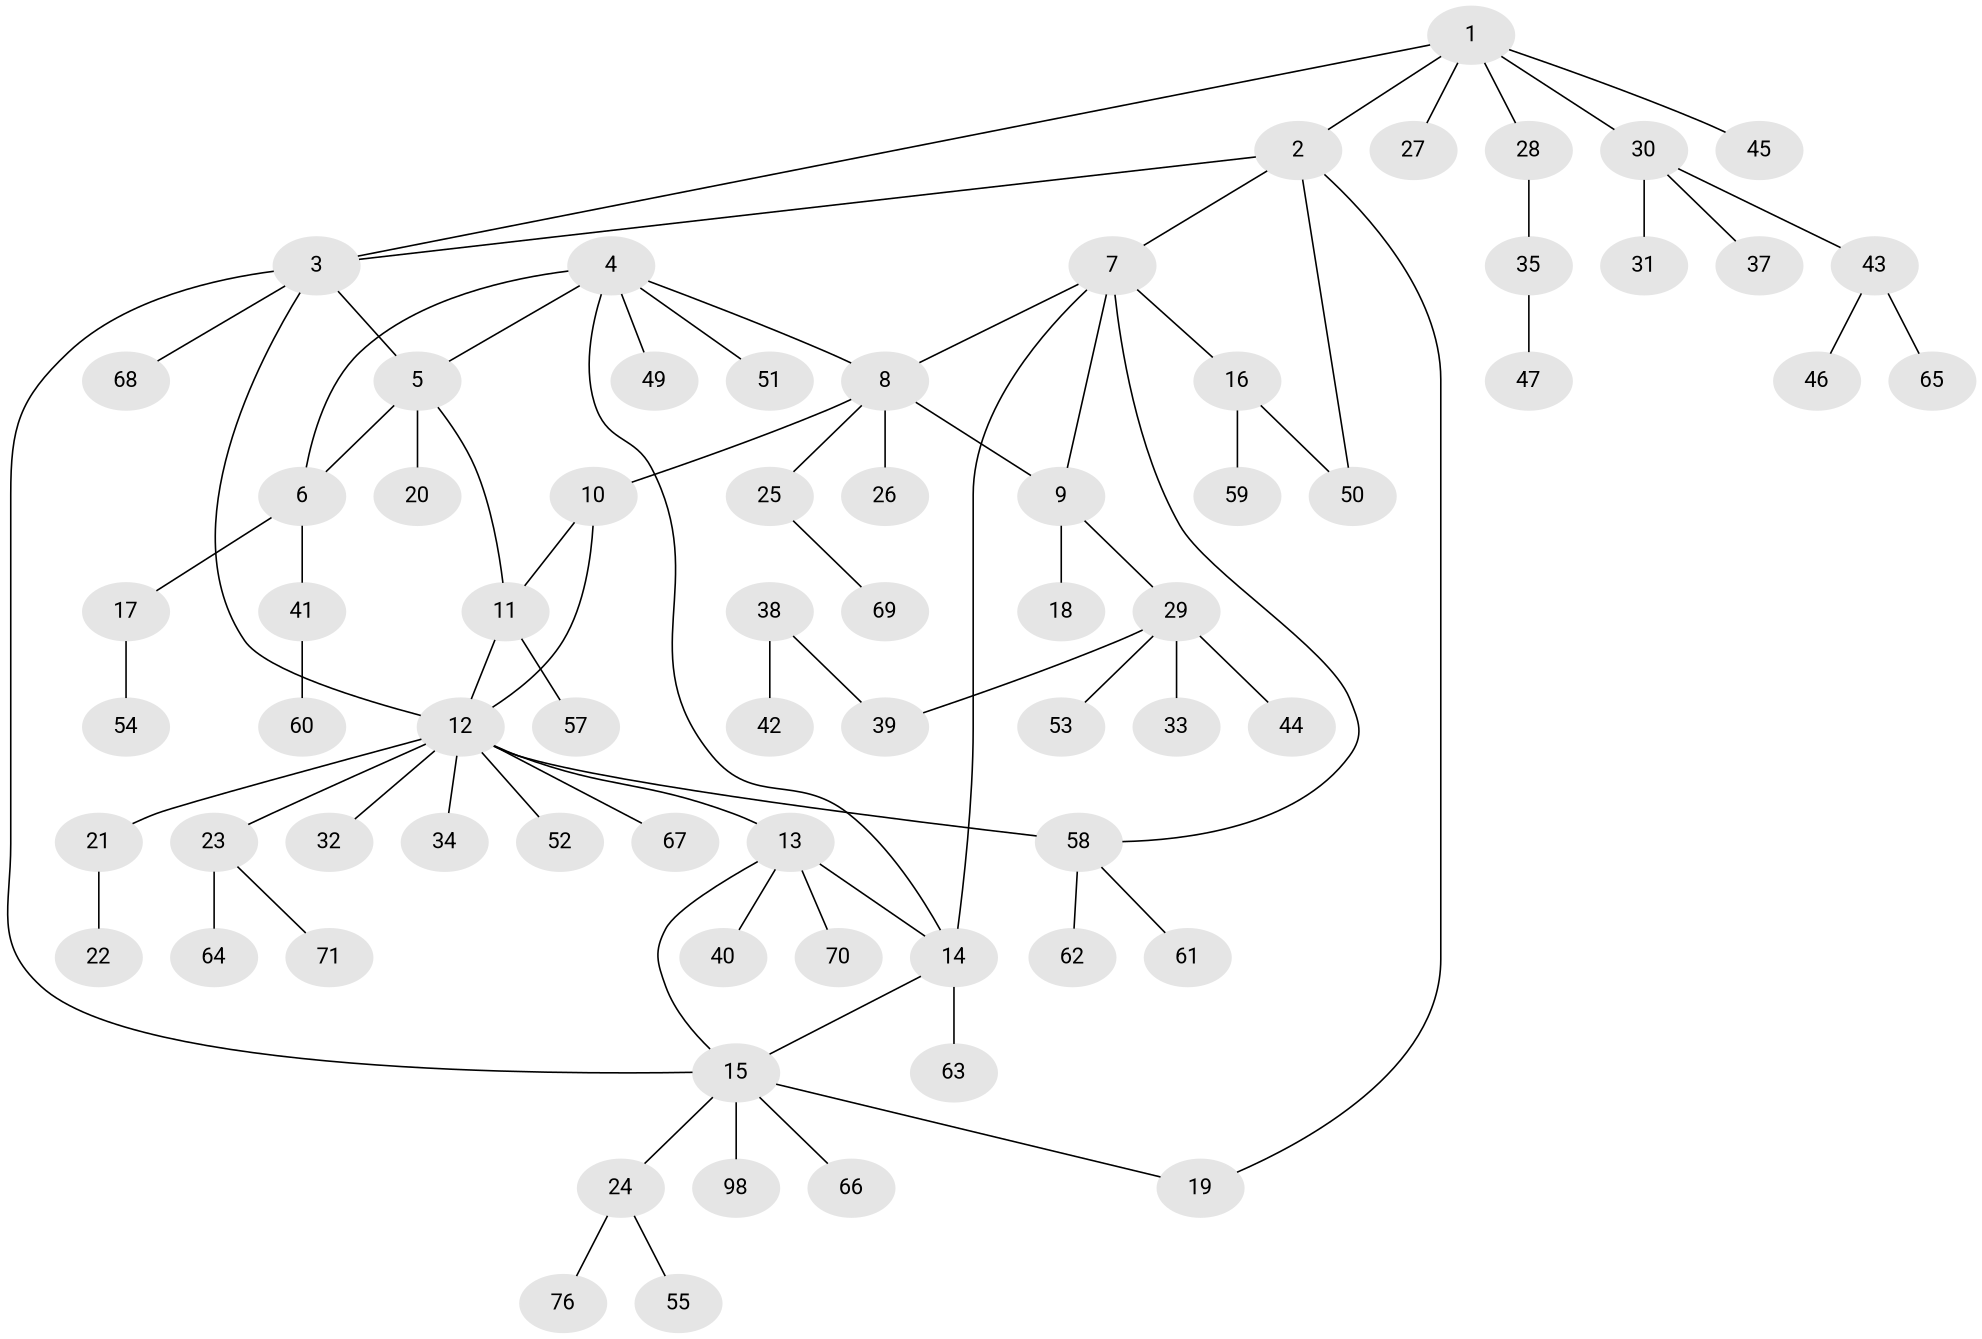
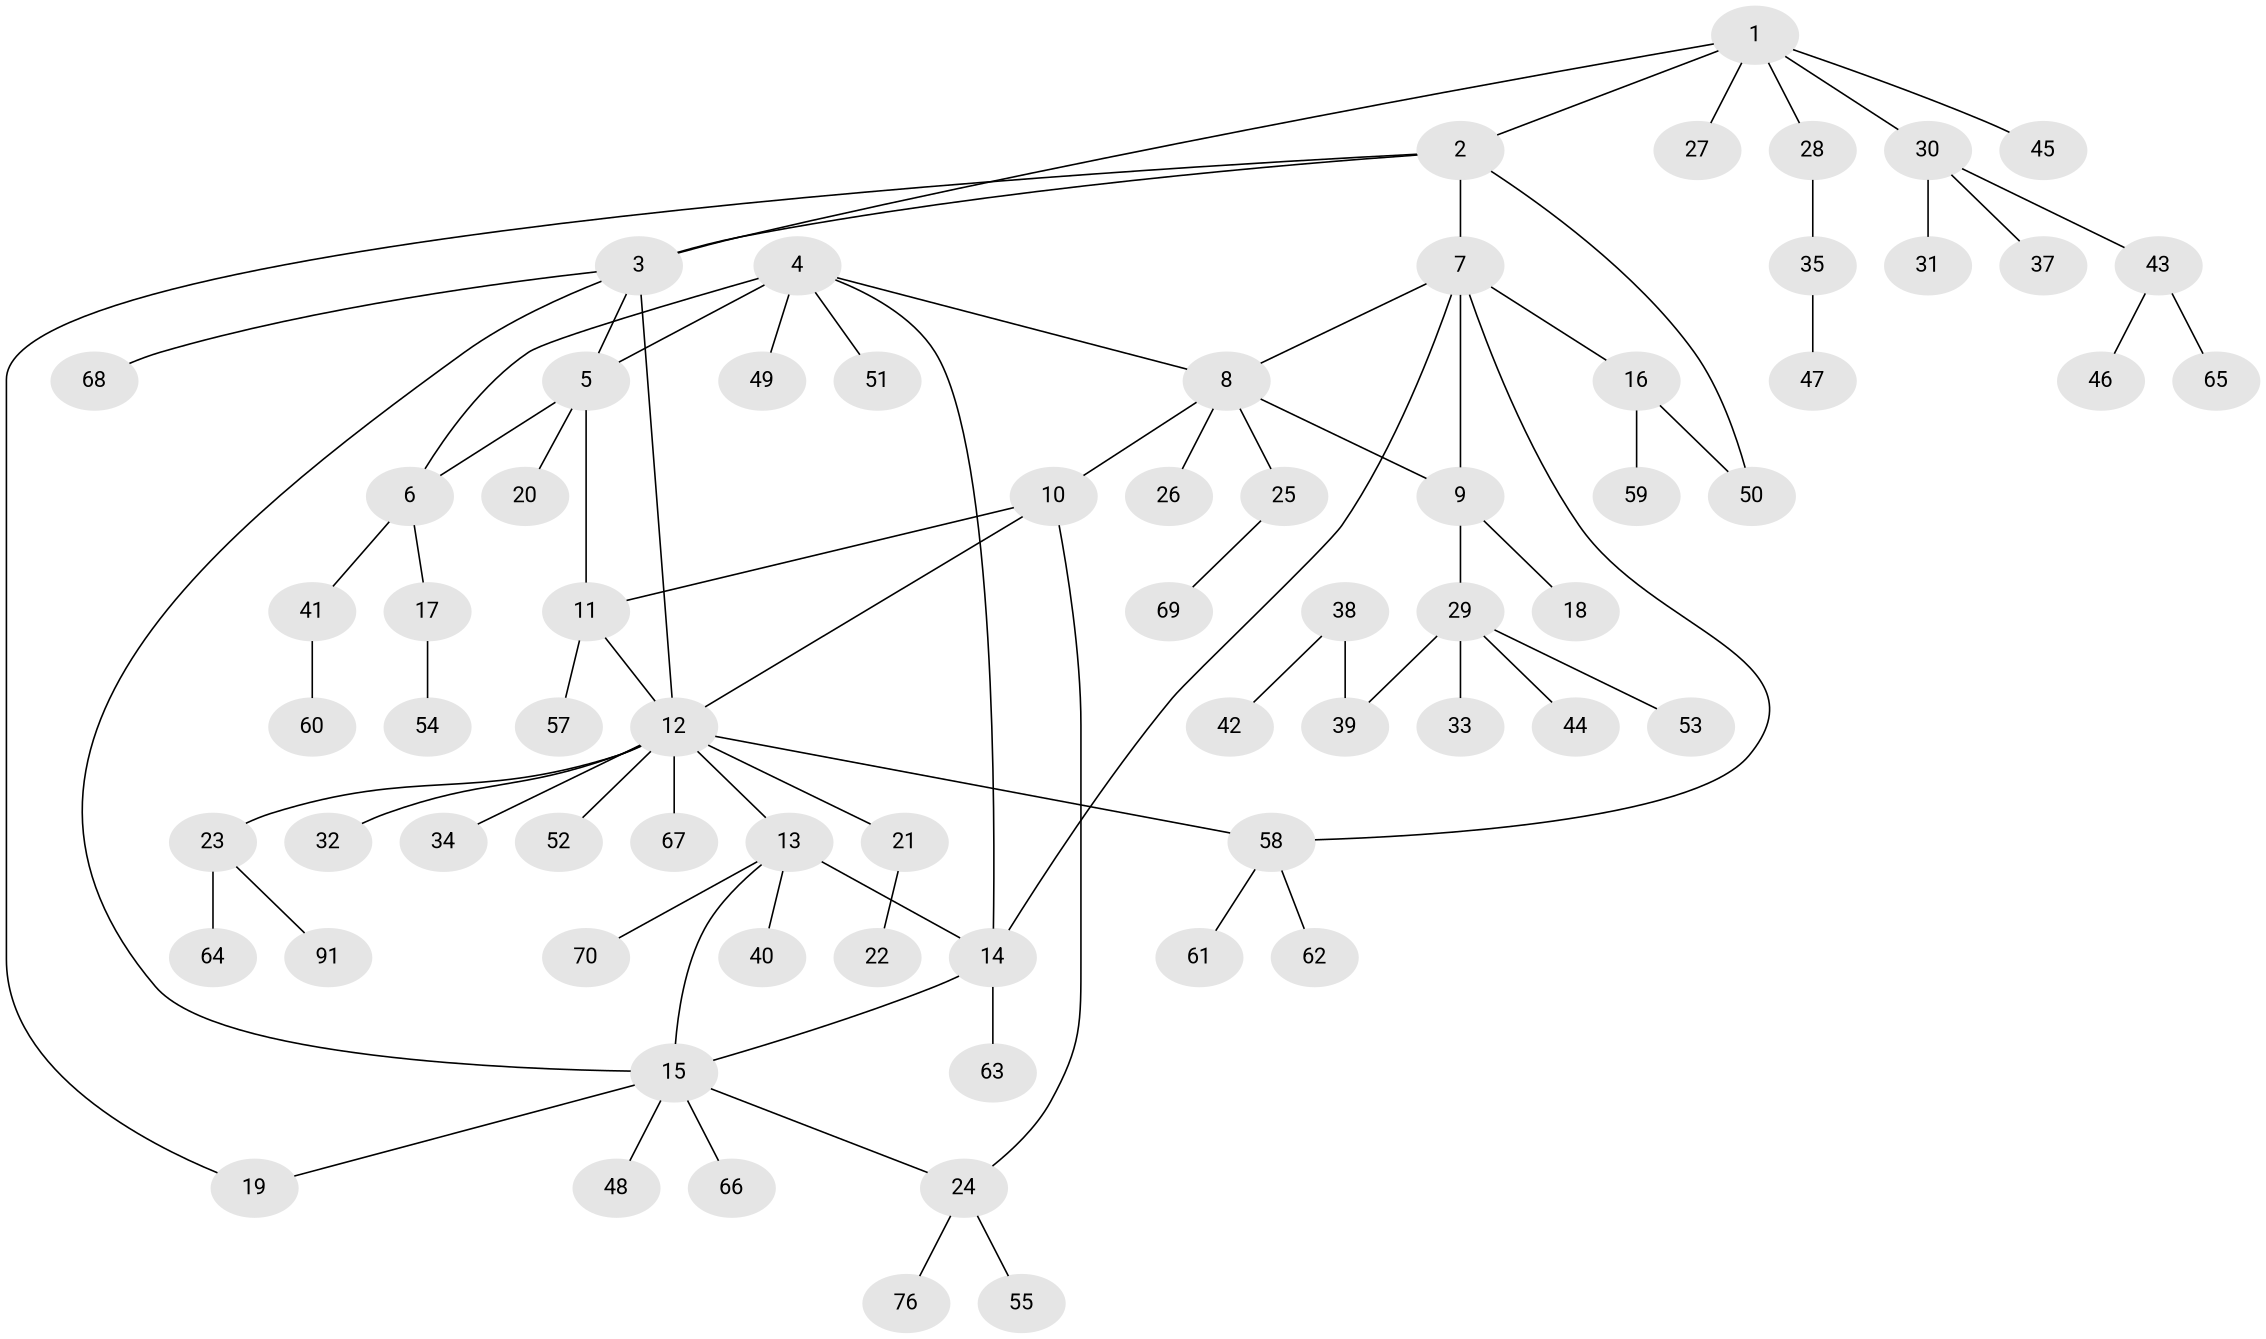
none -> (1081, 859)
(329, 958) -> (328, 958)
(736, 1188) -> (617, 1188)
